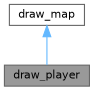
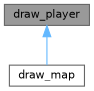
(47, 51) -> (47, 51)
